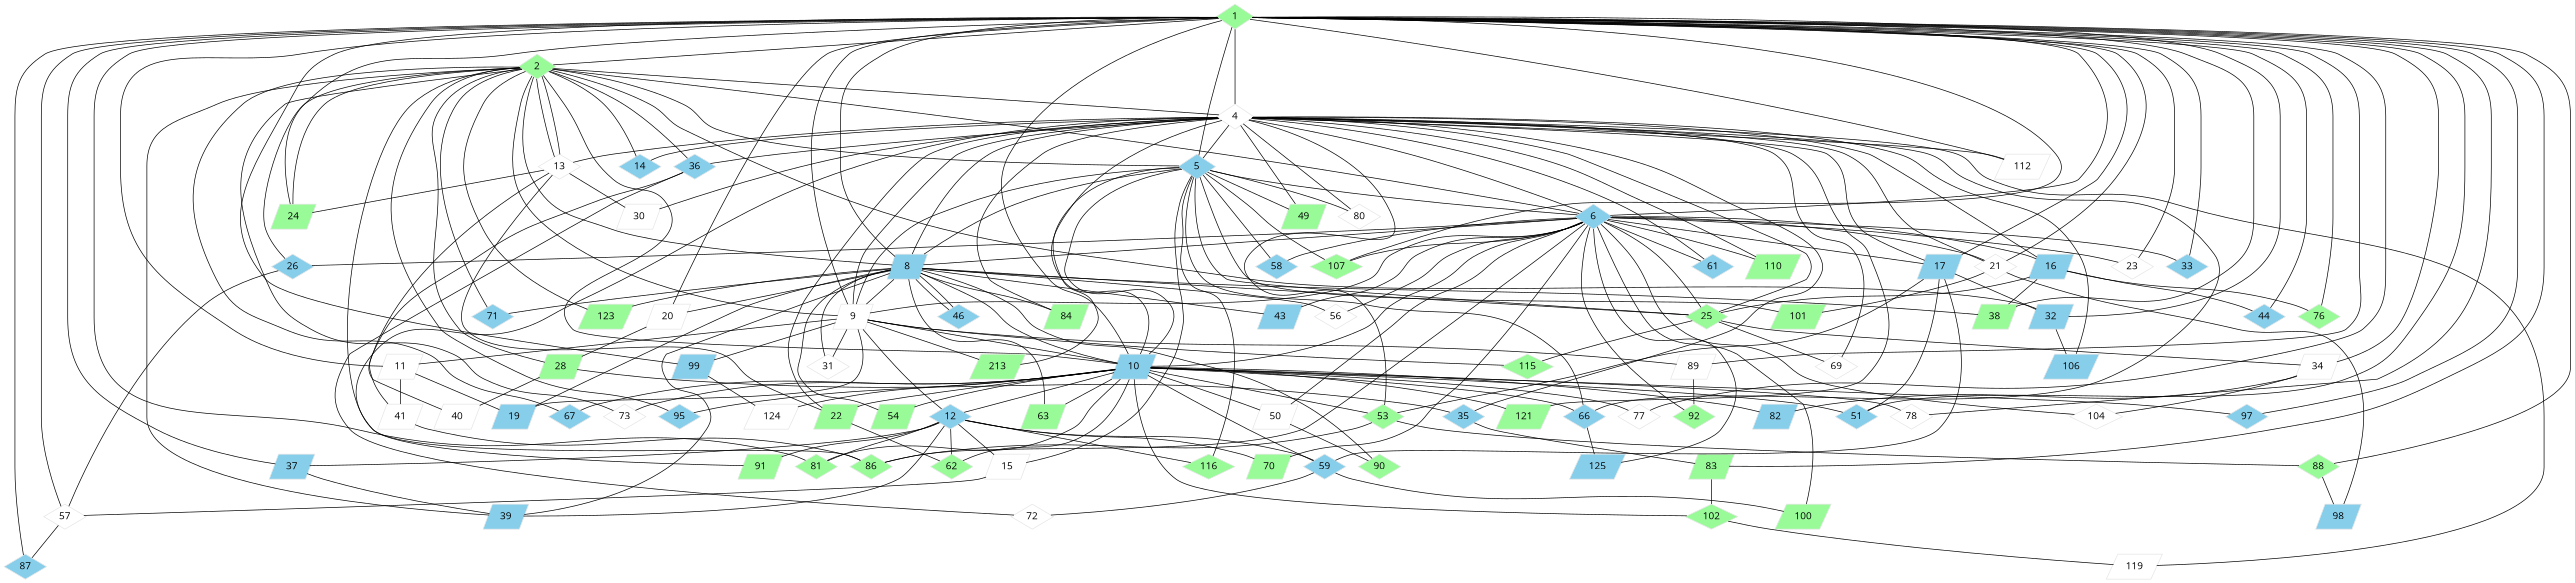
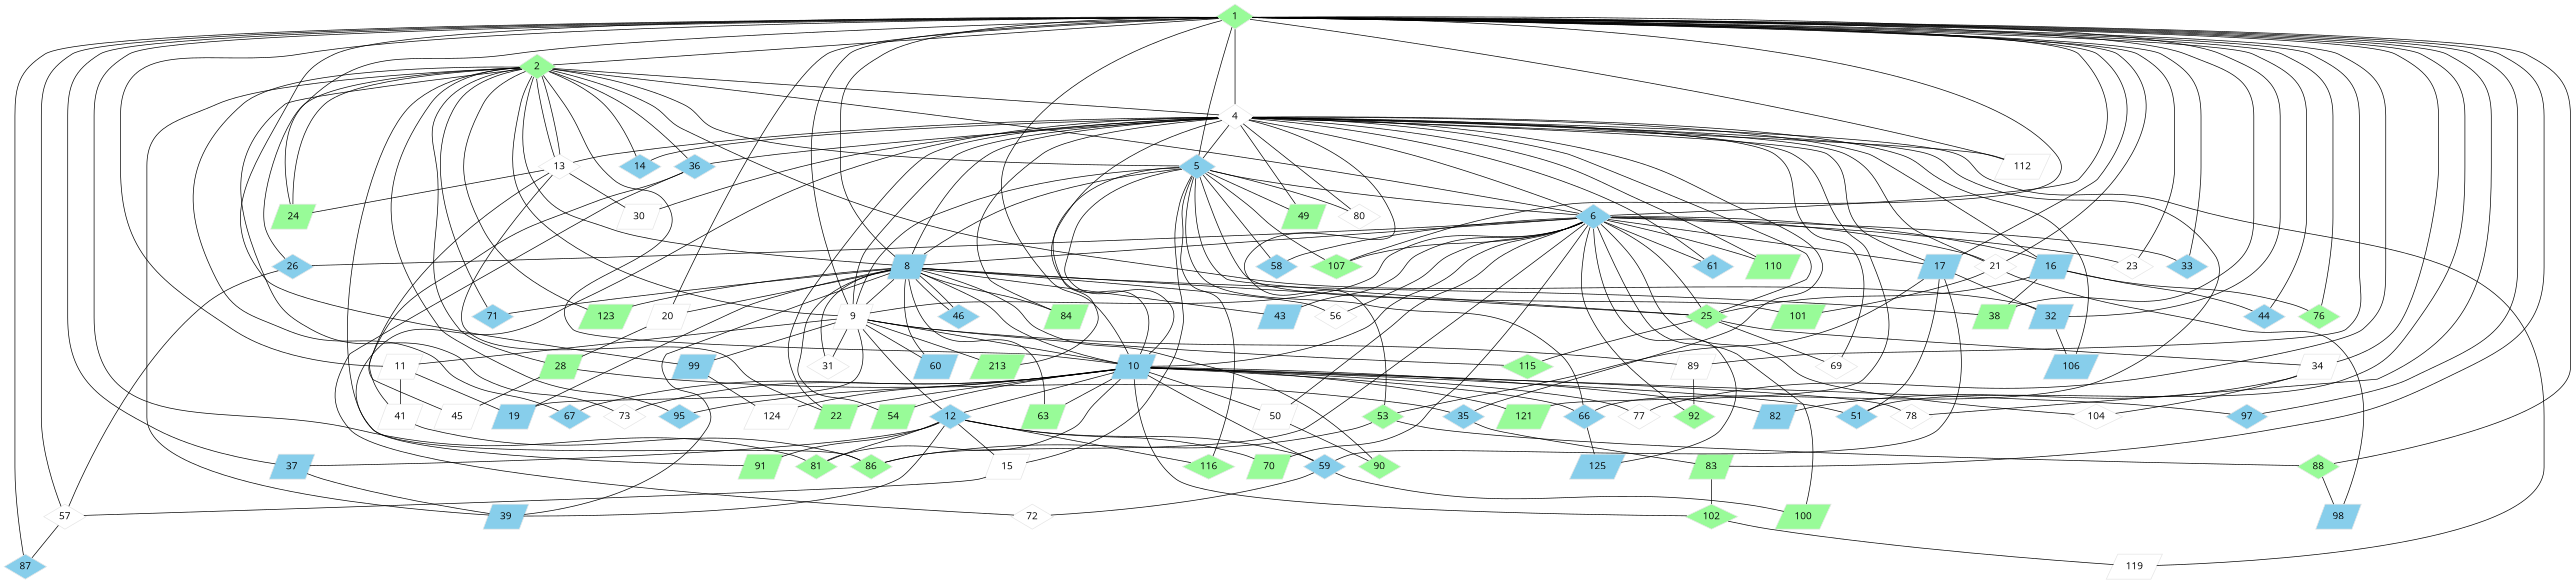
none -> (936, 367)
(1210, 382) -> none
(457, 417) -> (457, 417)
(952, 467) -> none
